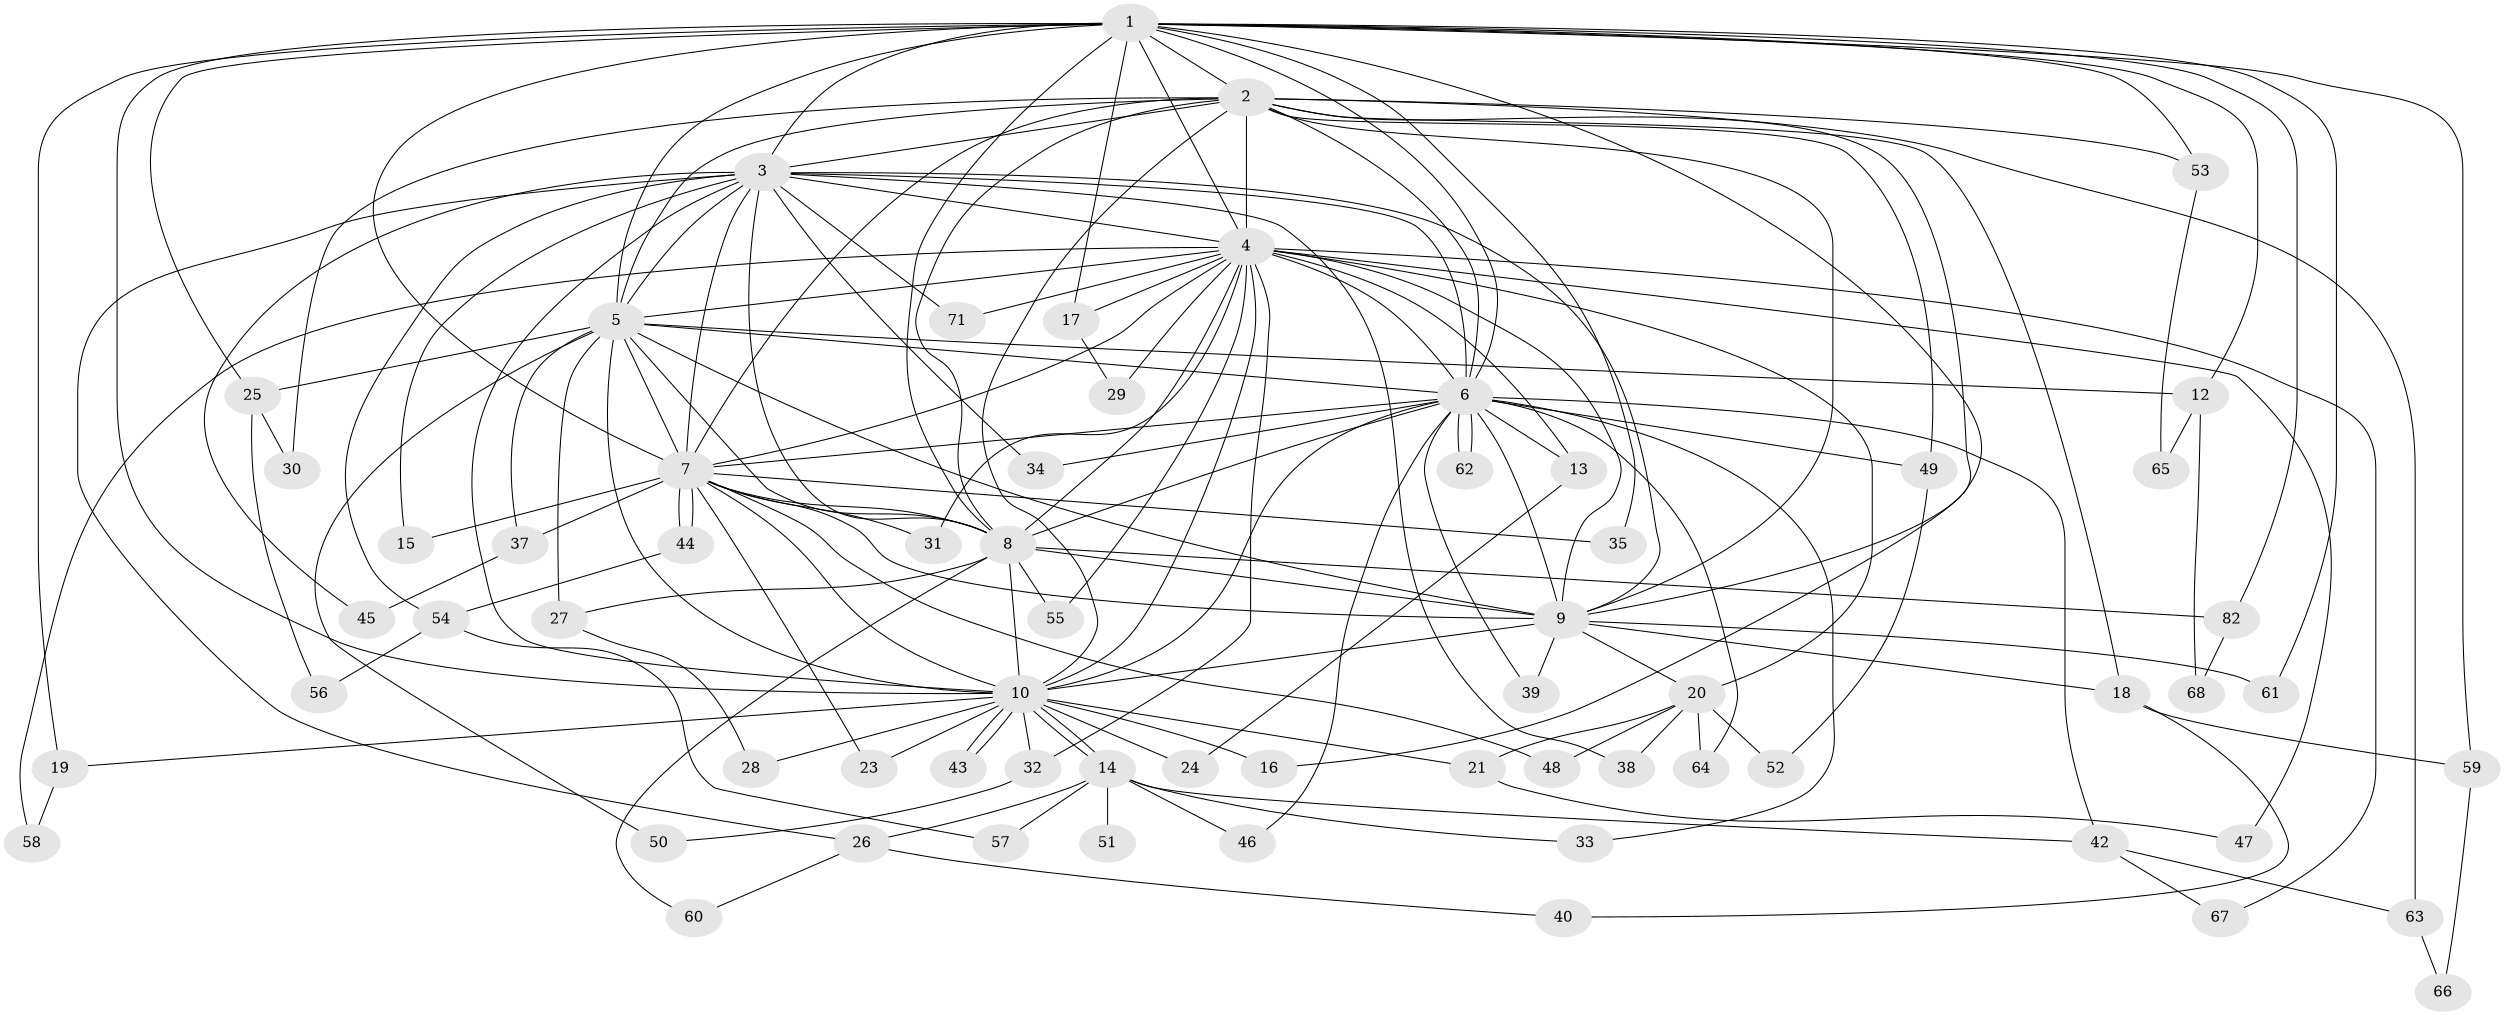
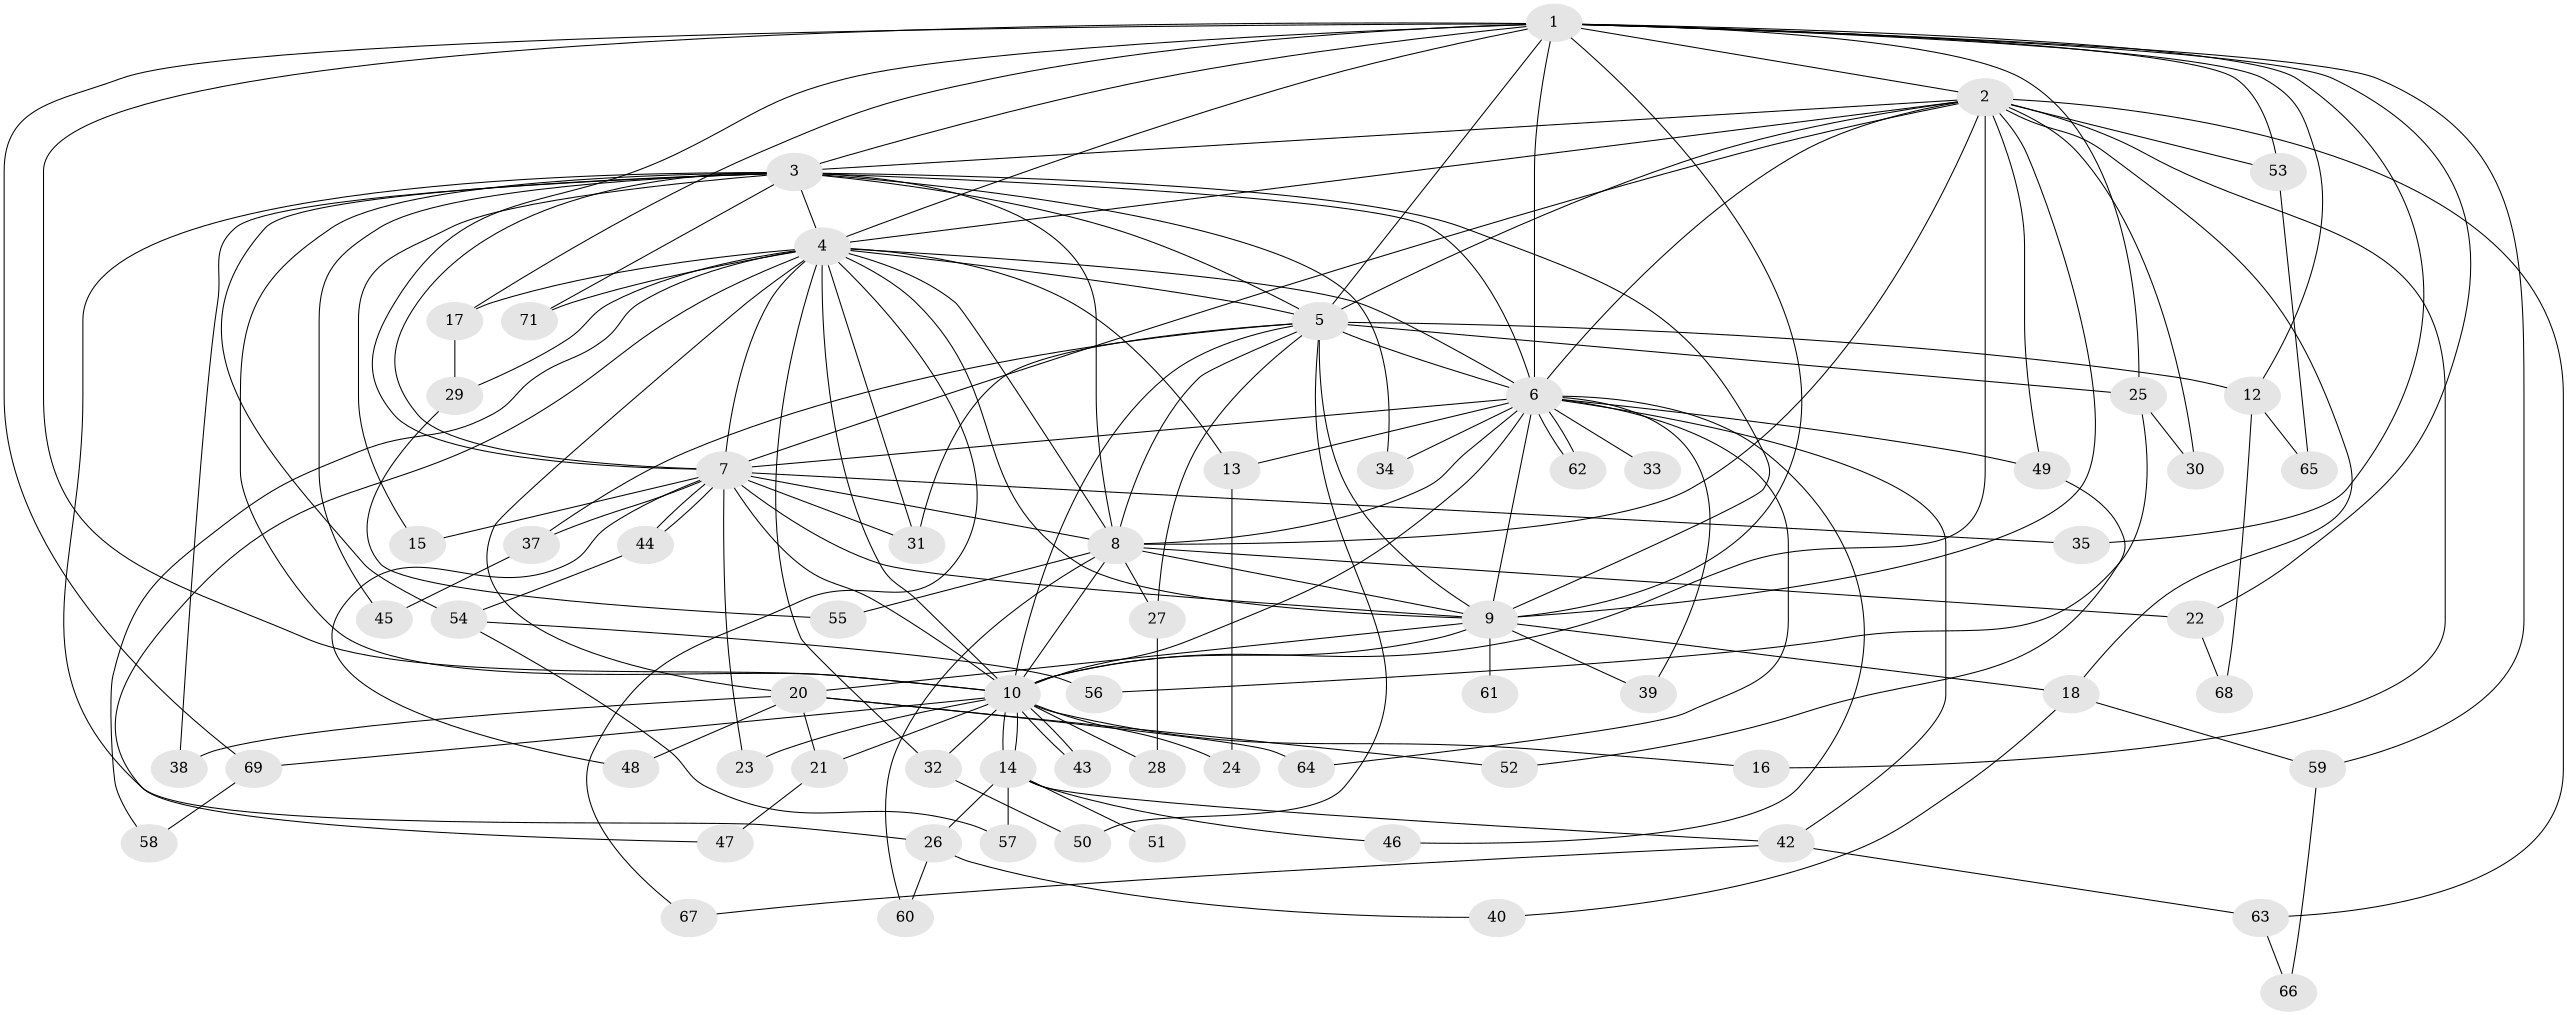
(2287, 94) -> none
(922, 243) -> none
(651, 396) -> (987, 391)
(1178, 454) -> (489, 591)
(2232, 620) -> (2196, 620)
(60, 769) -> (254, 769)
(1342, 822) -> none
